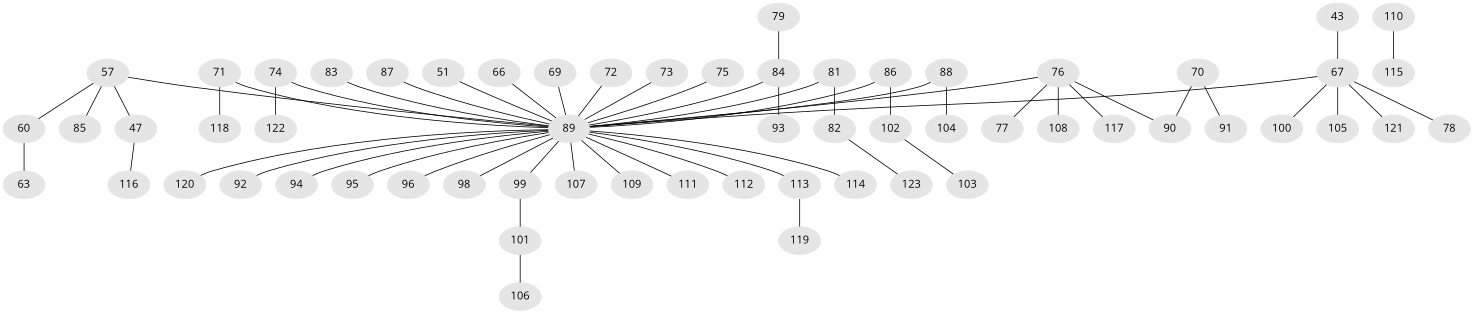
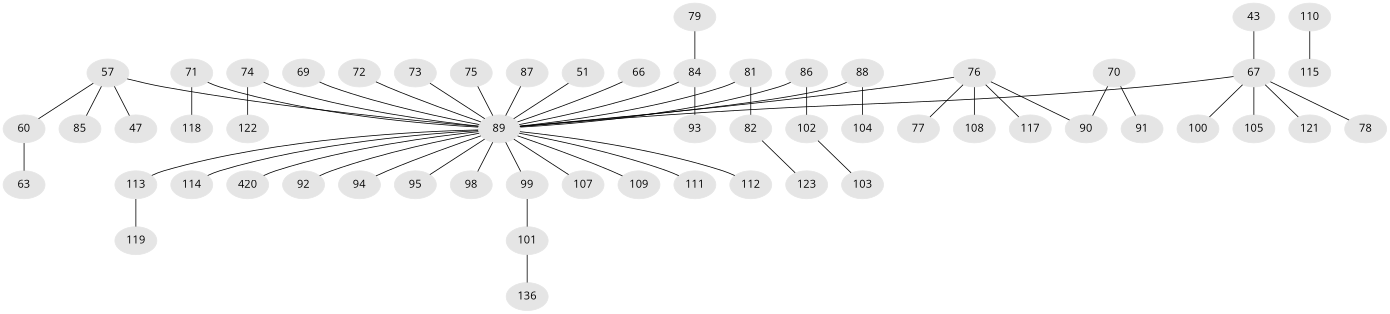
(332, 73) -> none
(129, 185) -> none
(185, 185) -> (248, 185)
(408, 185) -> none
(520, 297) -> (527, 297)
